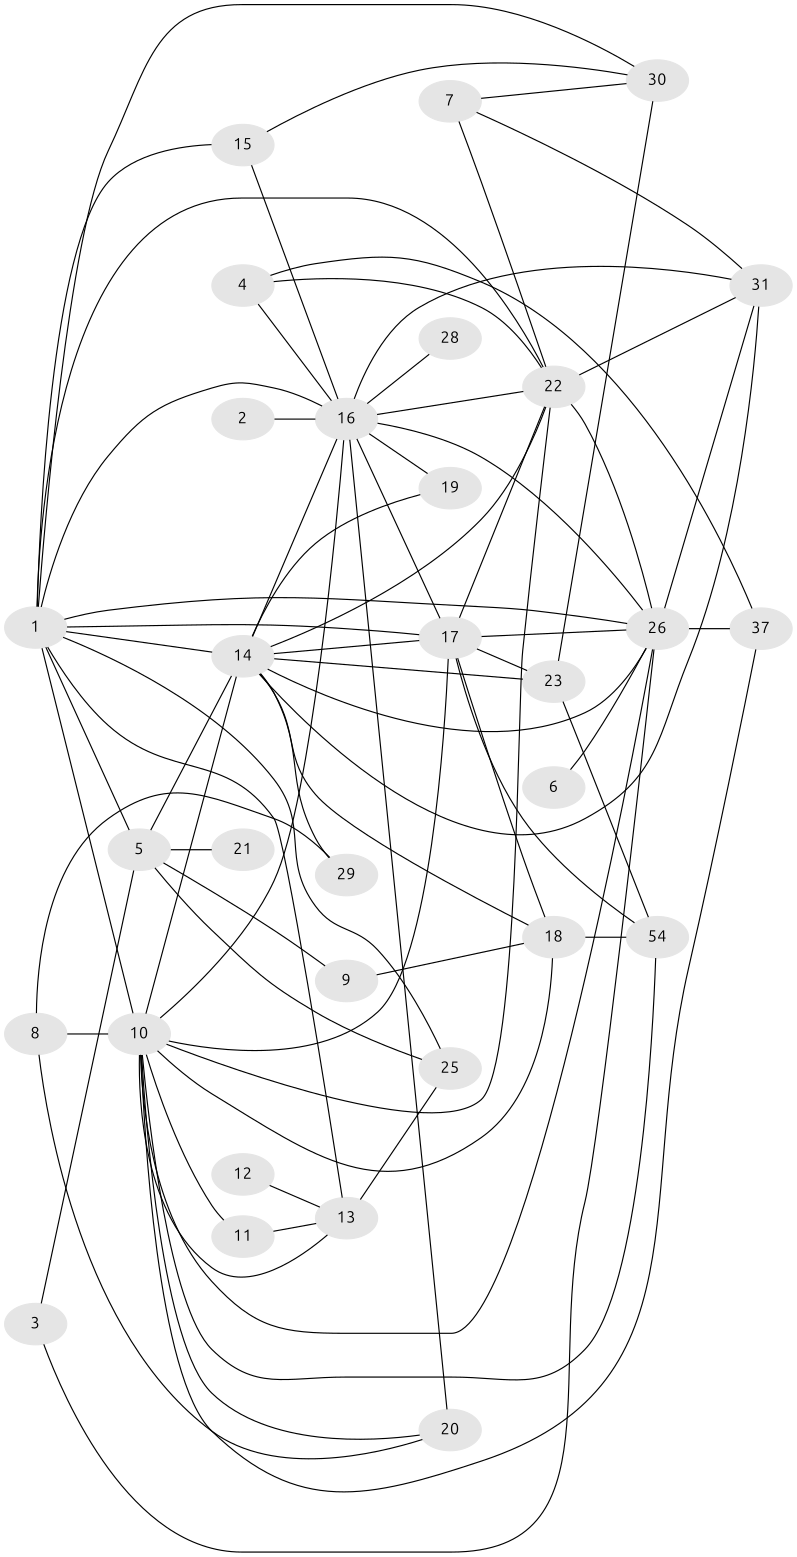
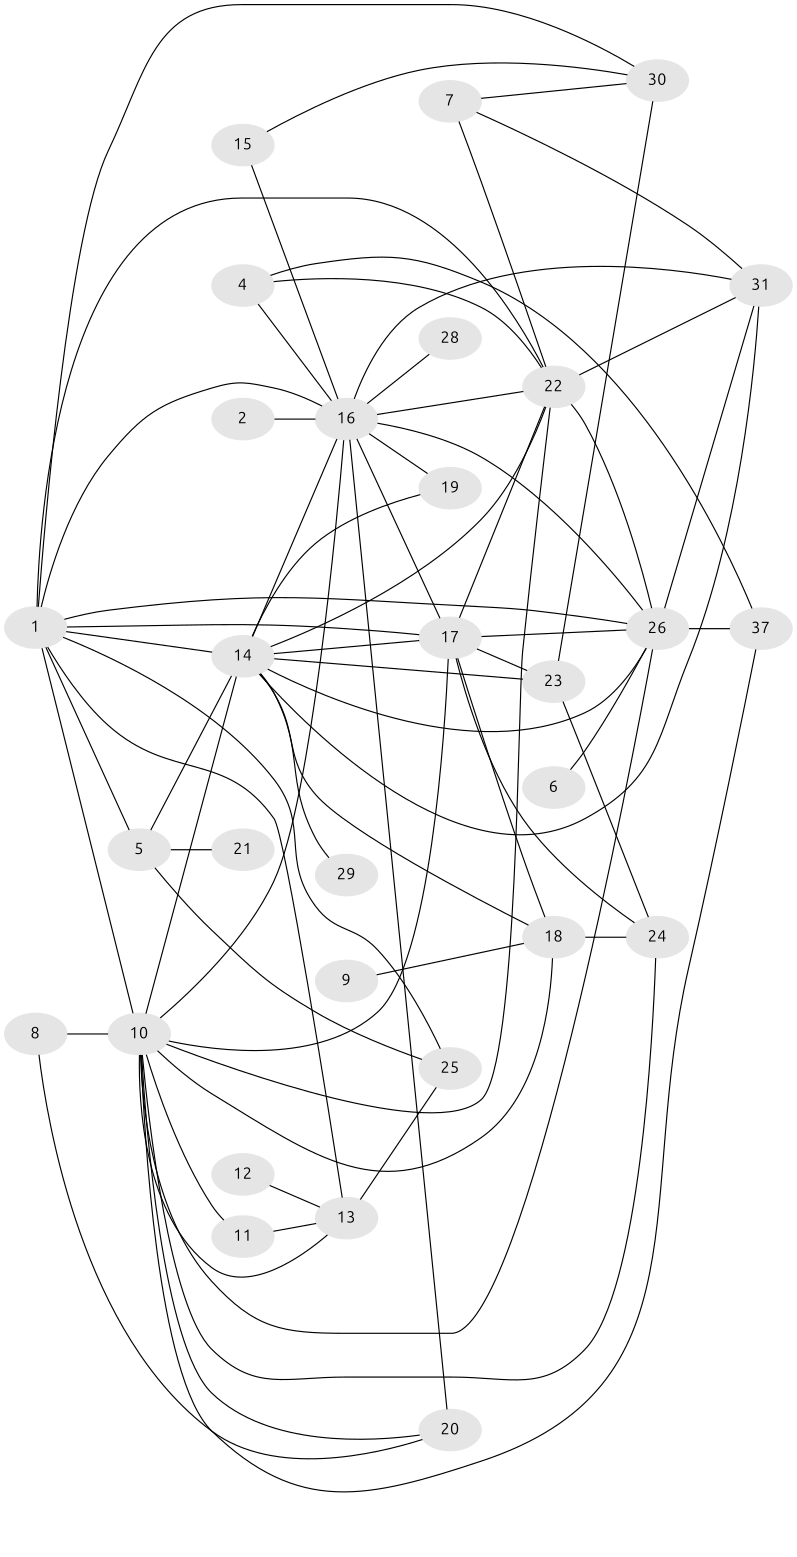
(60, 334) -> none
(111, 817) -> none
(246, 912) -> none
(657, 937) -> (657, 937)
(36, 1324) -> none
